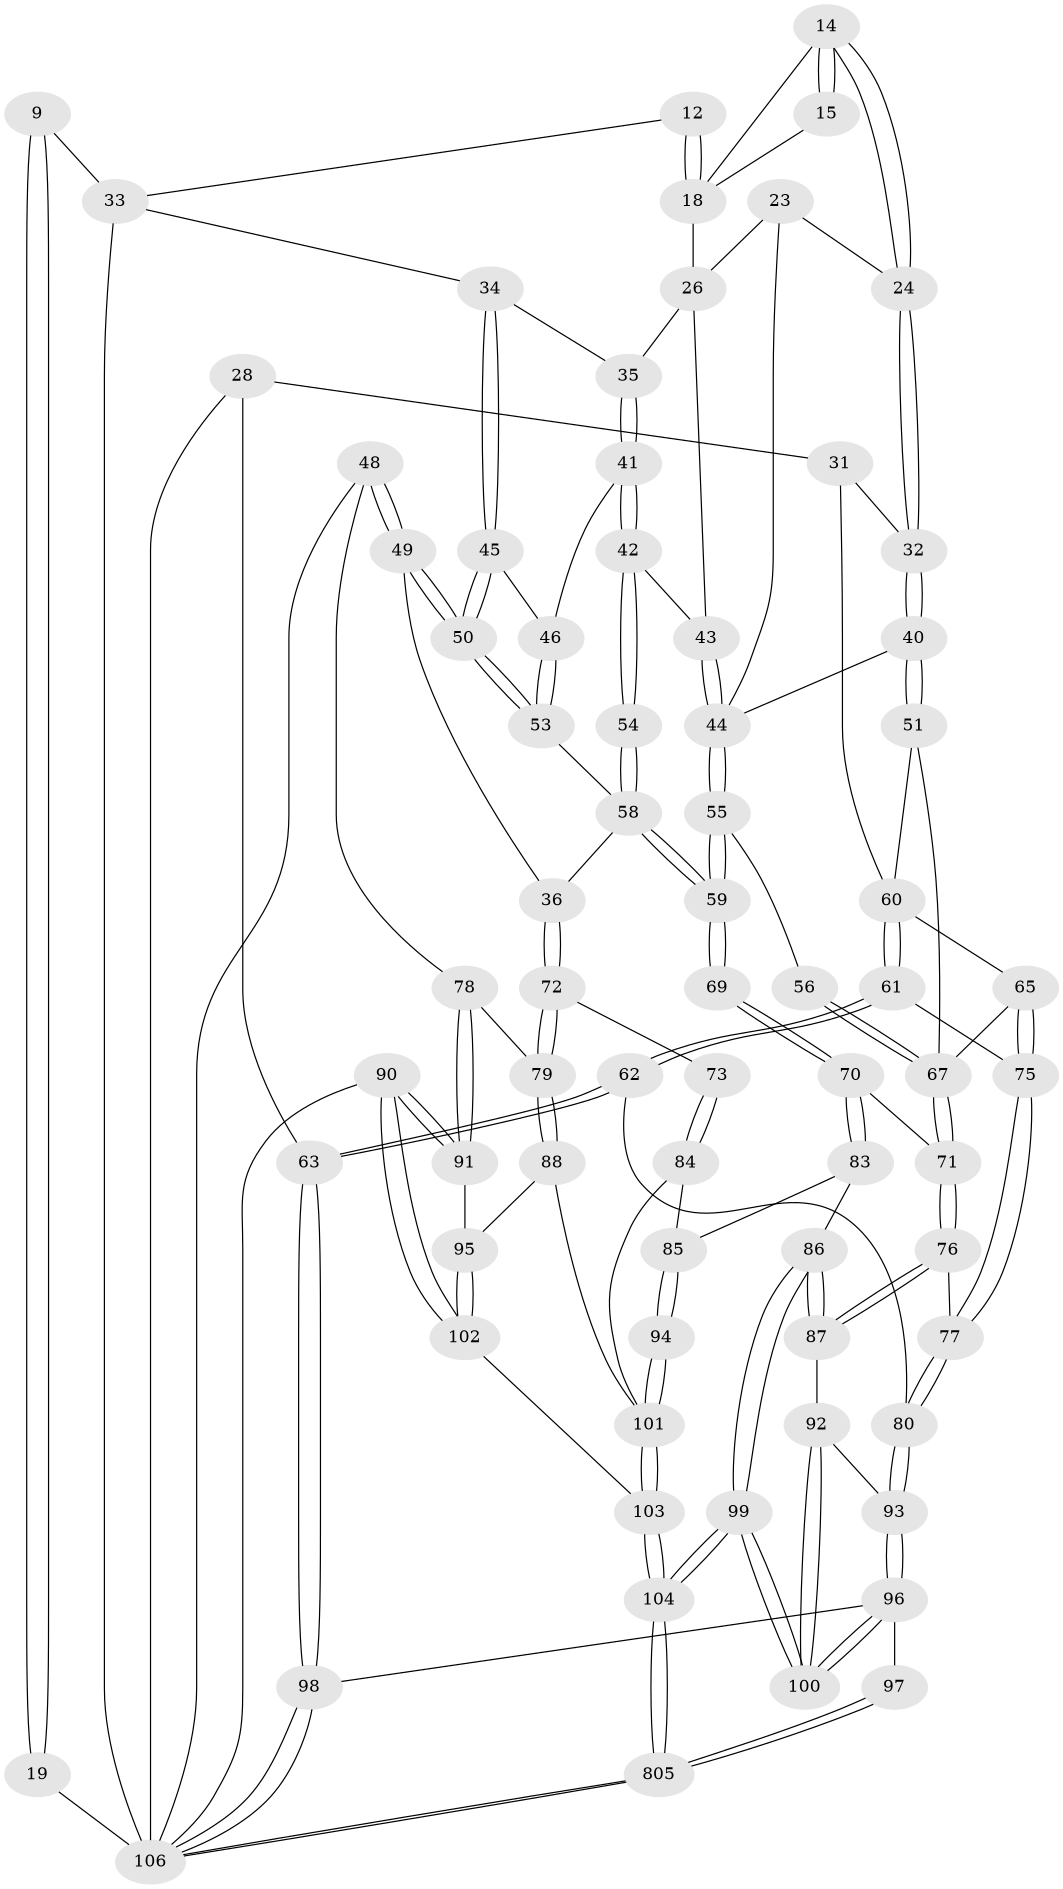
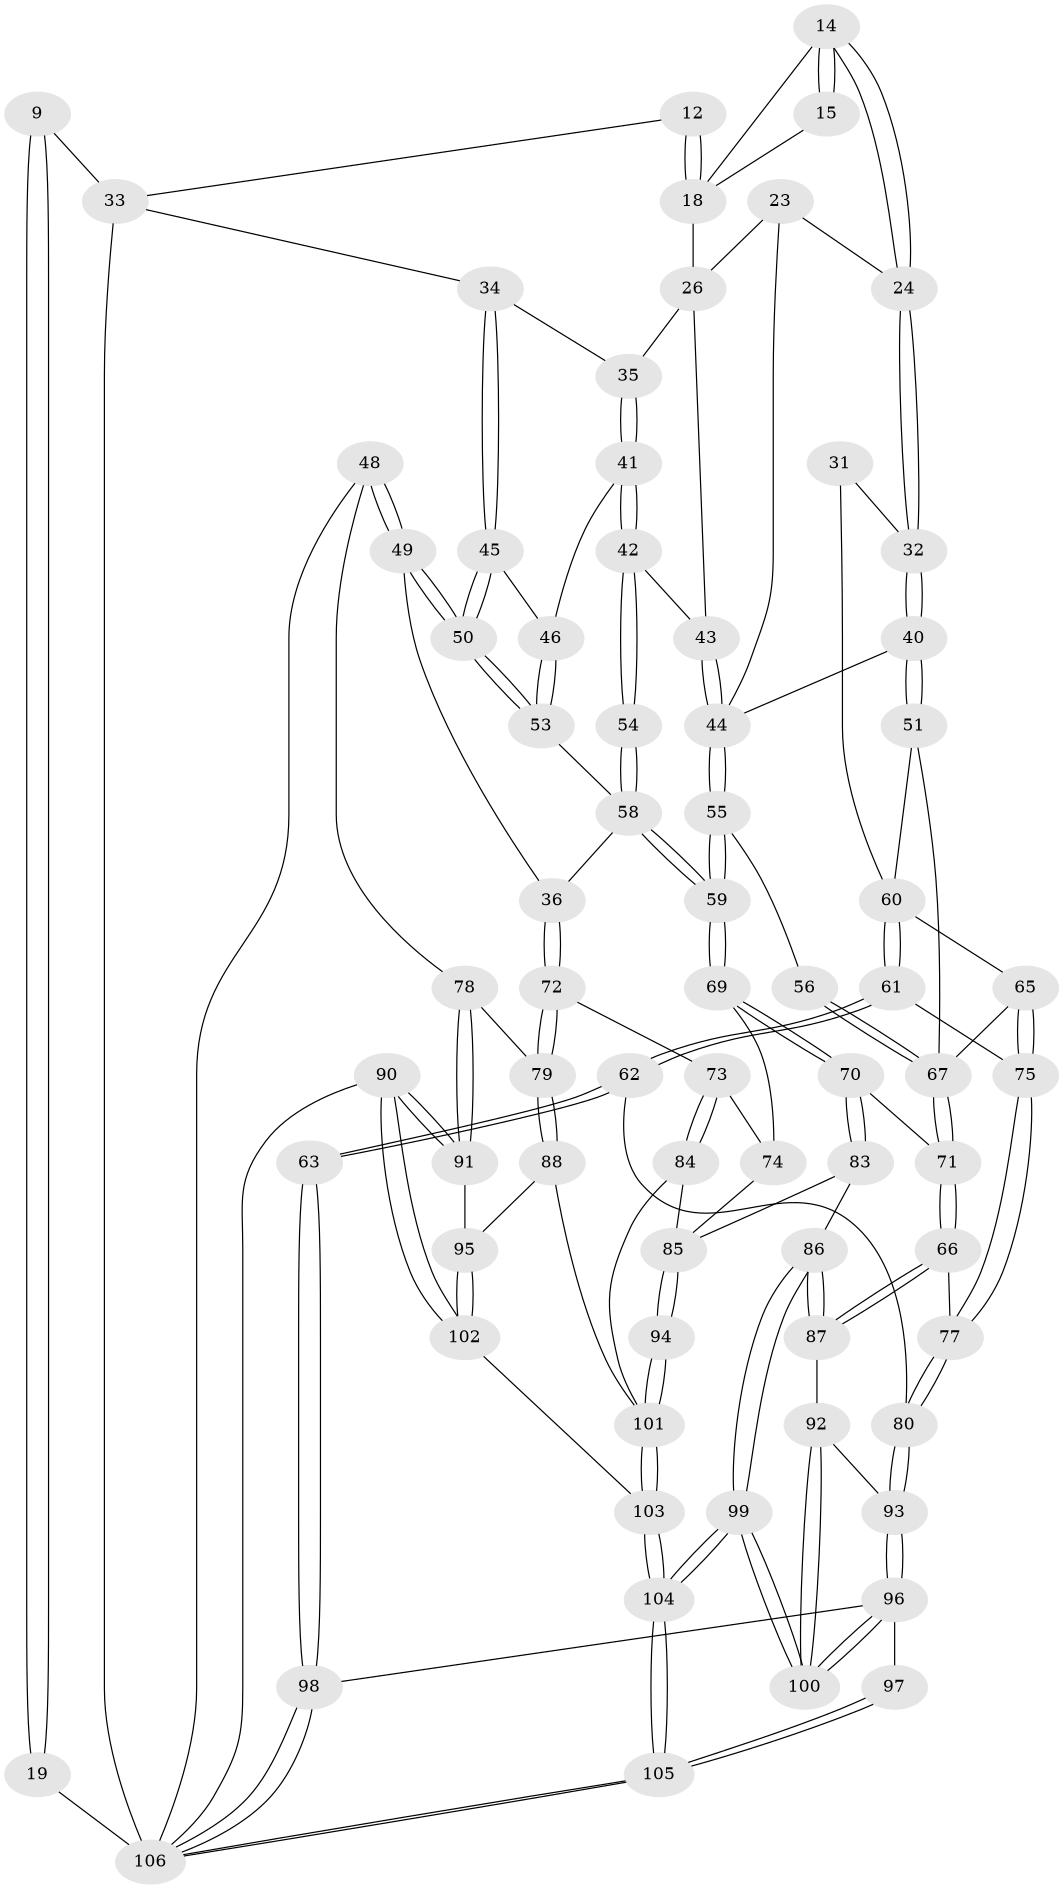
(243, 376) -> none
none -> (773, 1163)
(948, 1250) -> (948, 1250)
(659, 1775) -> (659, 1775)
